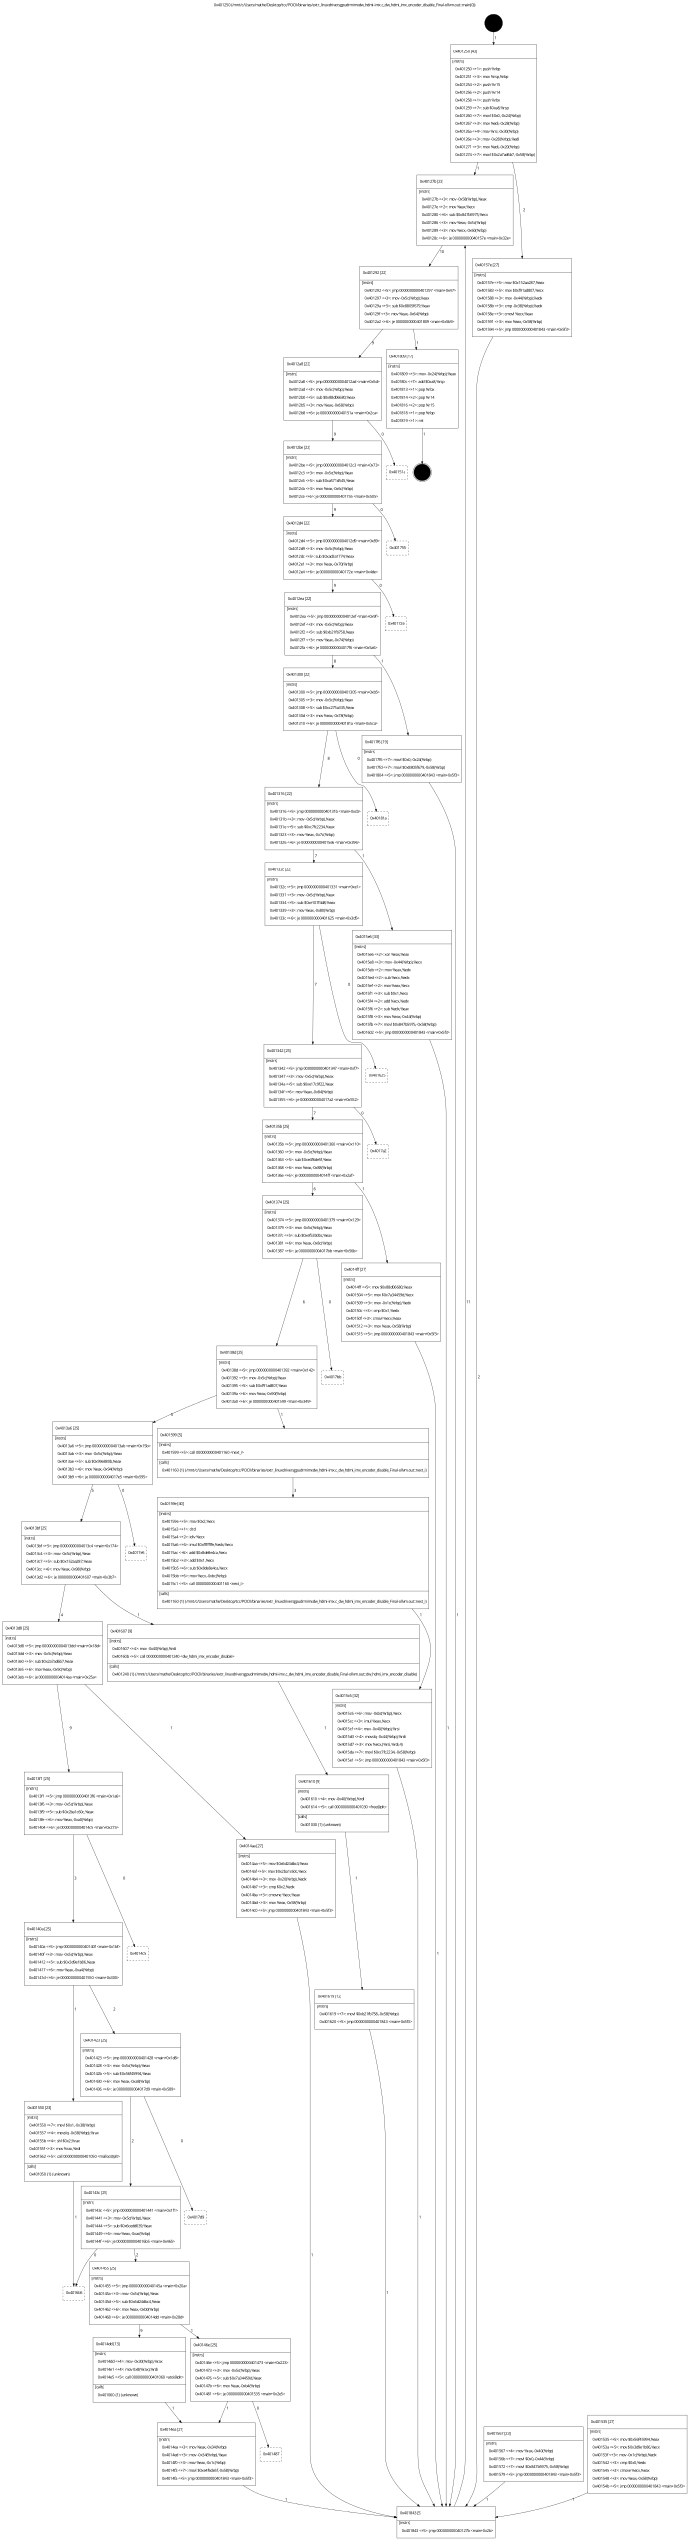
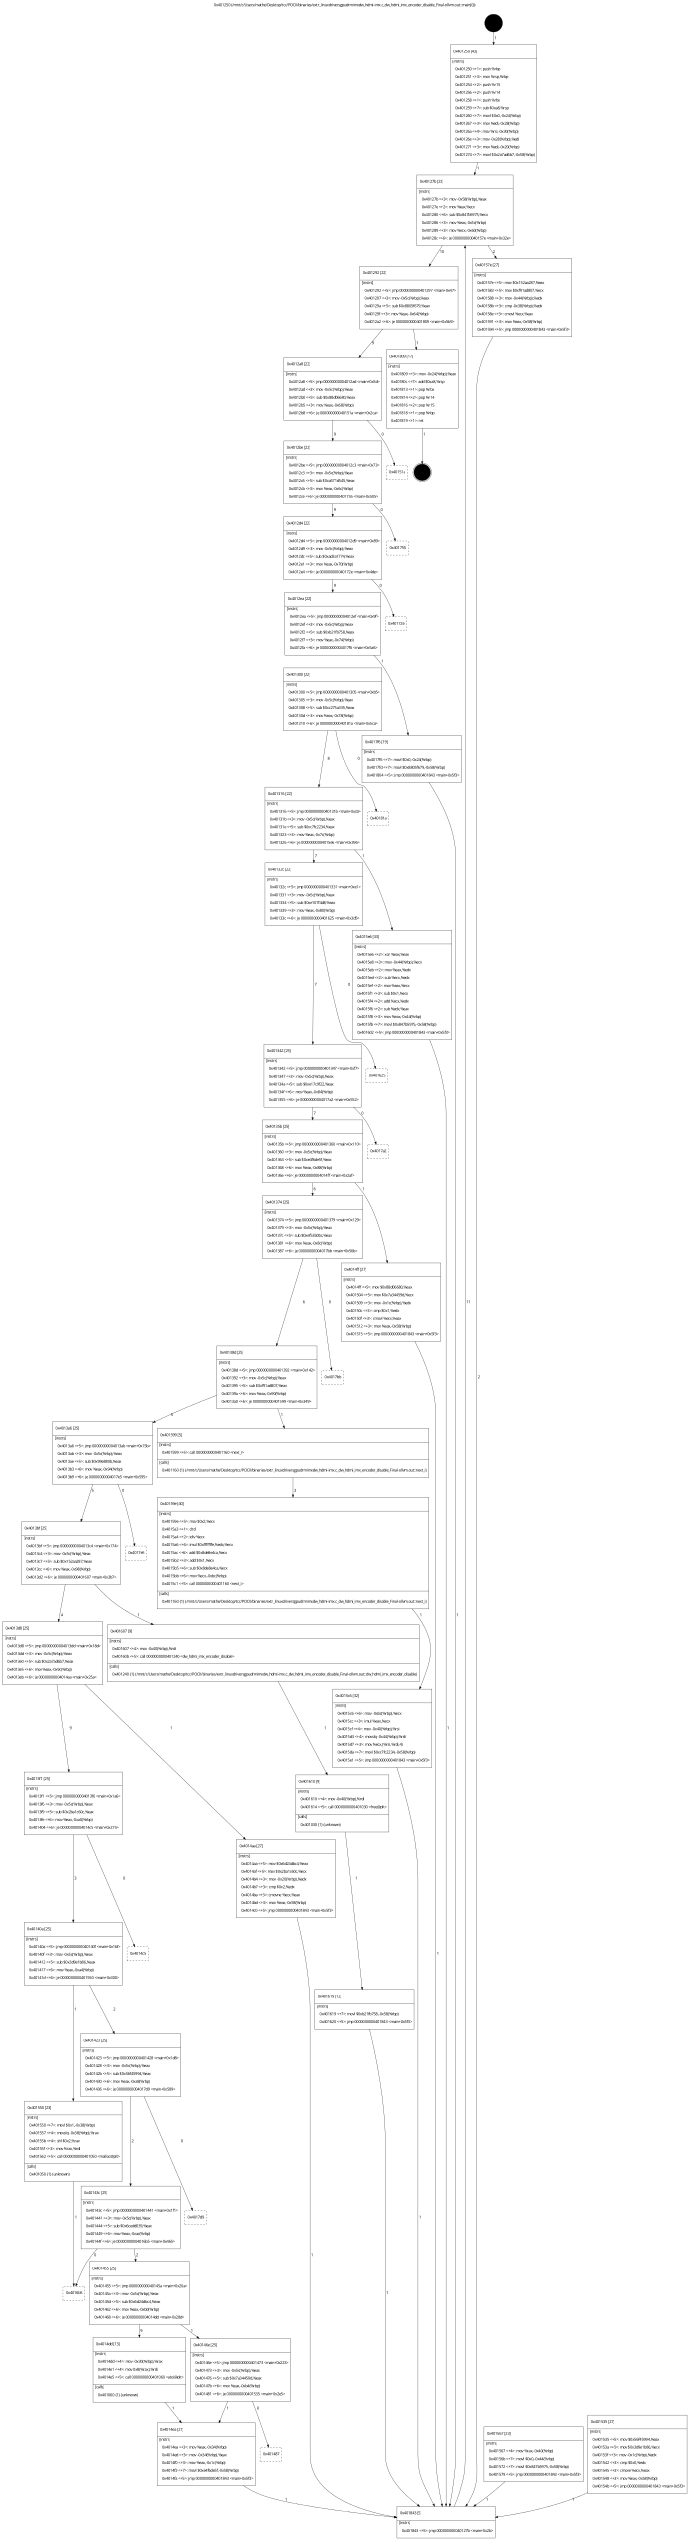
(520, 209) -> (491, 251)
(333, 660) -> none
